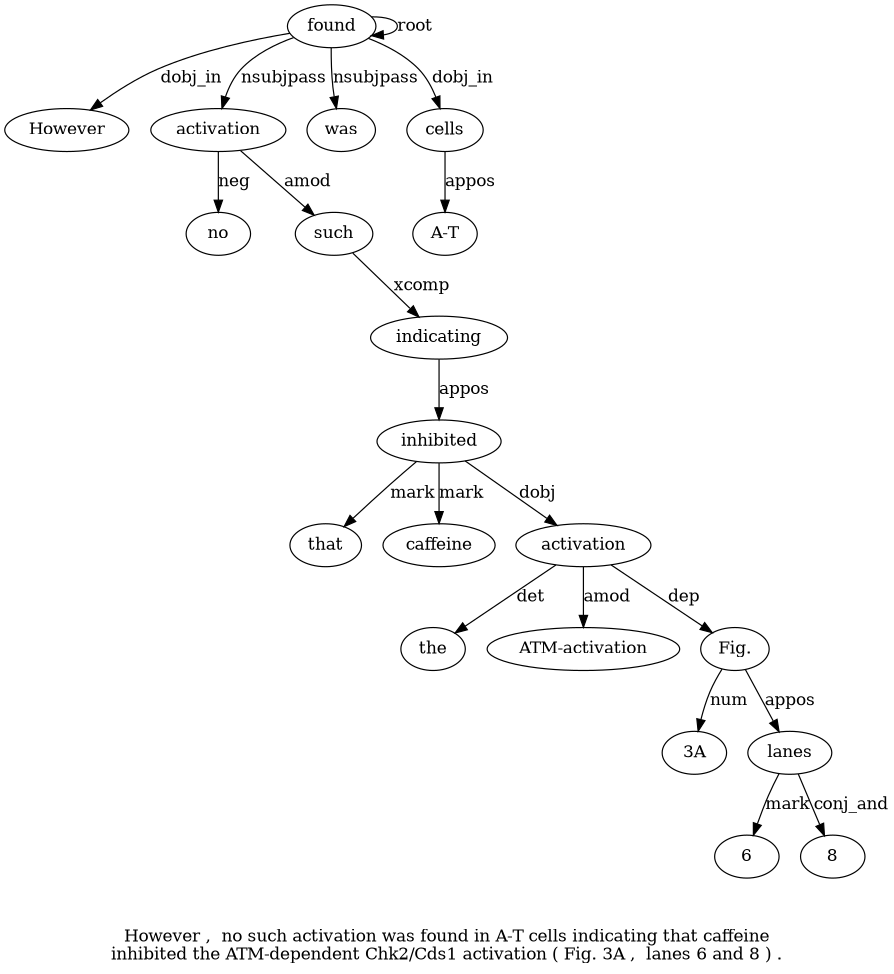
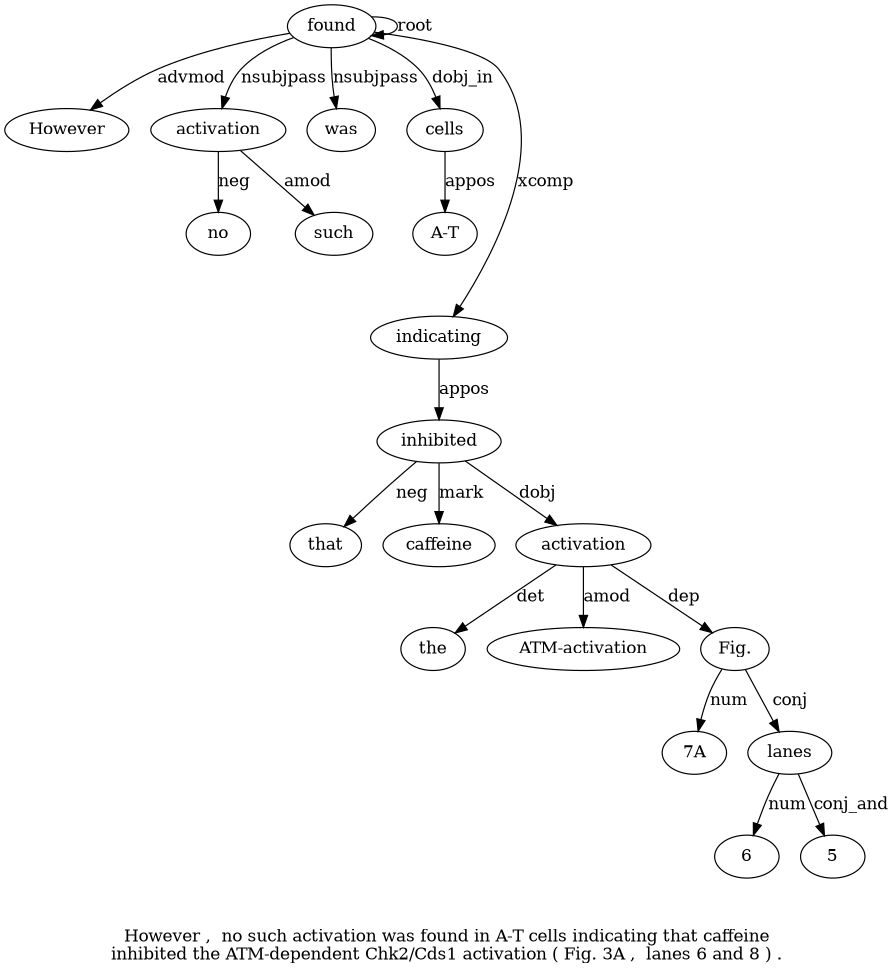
(191, 78) -> (191, 78)
(381, 281) -> (520, 126)
(412, 493) -> (412, 493)
(790, 701) -> (790, 701)
(694, 753) -> (694, 753)
(787, 805) -> (787, 805)
(833, 857) -> (833, 857)
